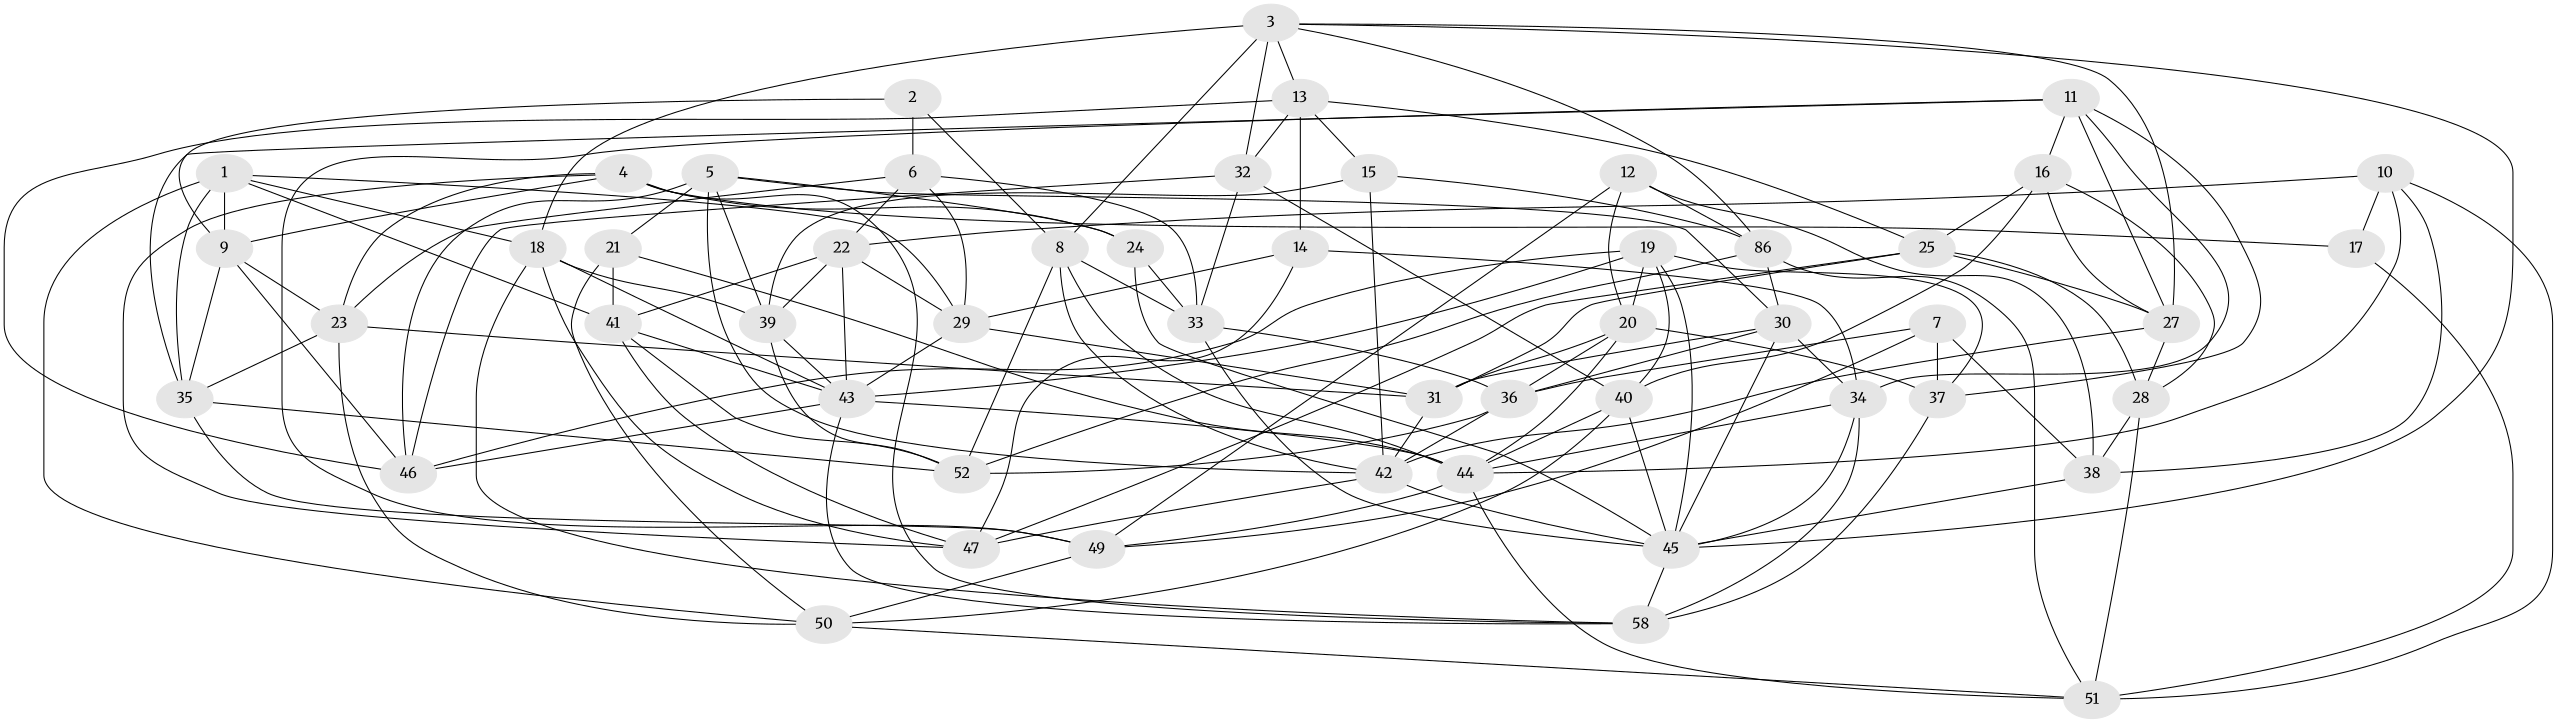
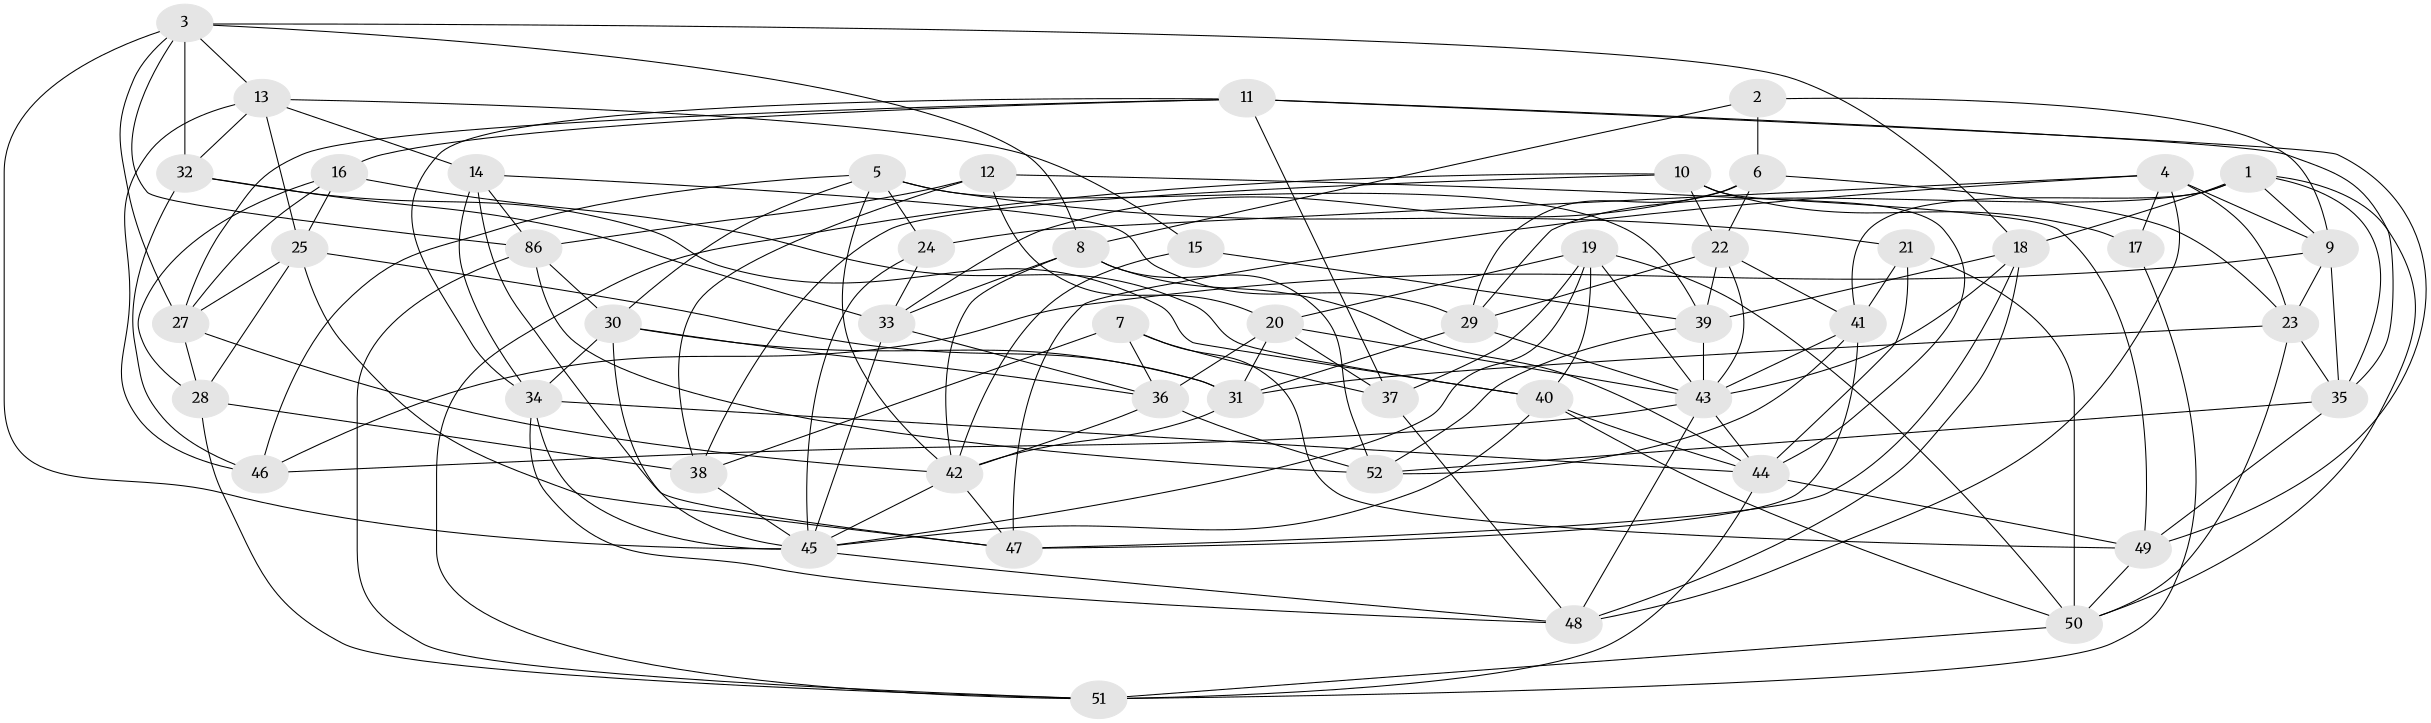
(1571, 198) -> (505, 211)
(1091, 368) -> (1863, 398)
(1557, 408) -> (1443, 353)
(1641, 625) -> (1574, 625)
